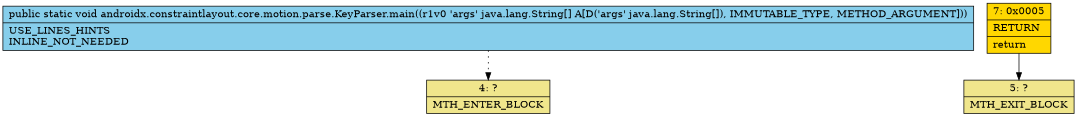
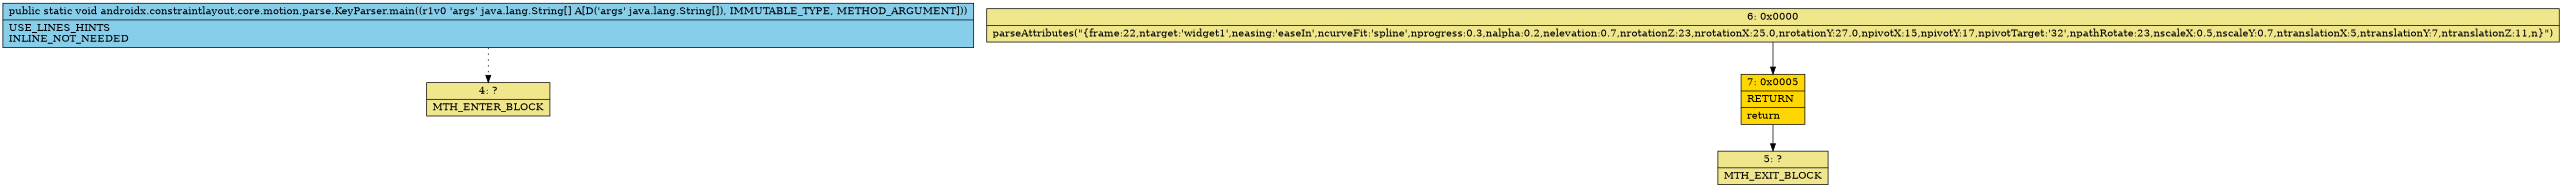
none -> (1773, 25)
